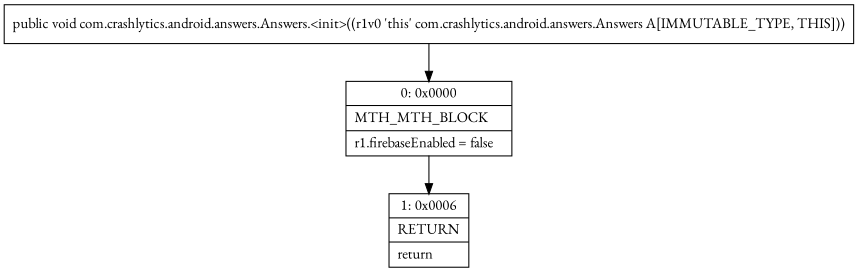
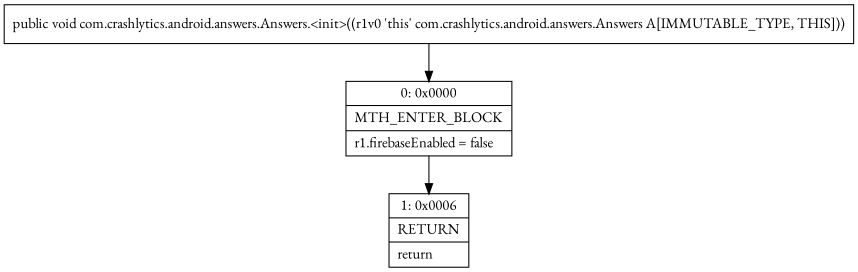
(422, 118) -> (429, 118)
